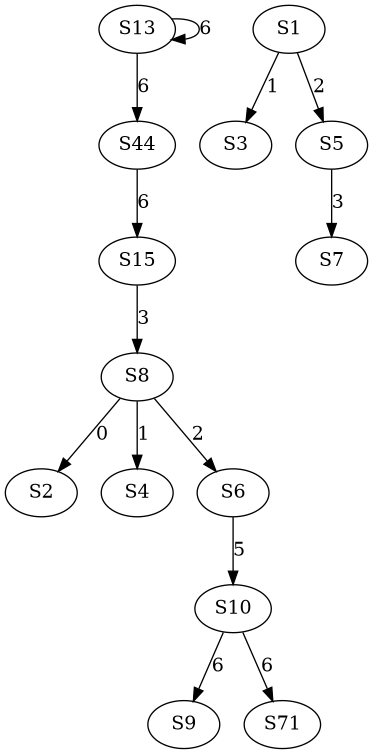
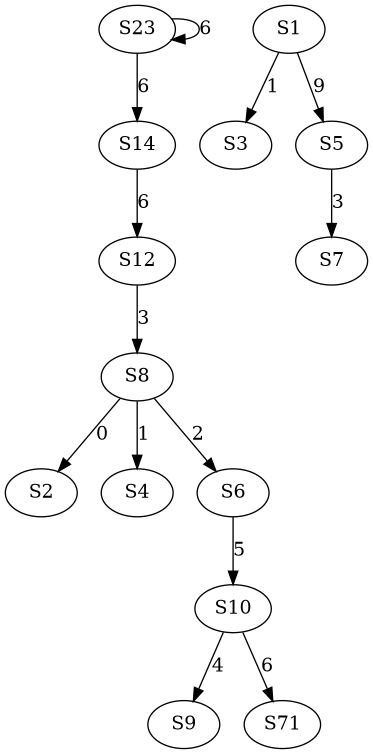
(137, 29) -> (137, 29)
(320, 87) -> (320, 87)
(137, 145) -> (137, 145)
(137, 261) -> (137, 261)
(218, 667) -> (218, 667)
